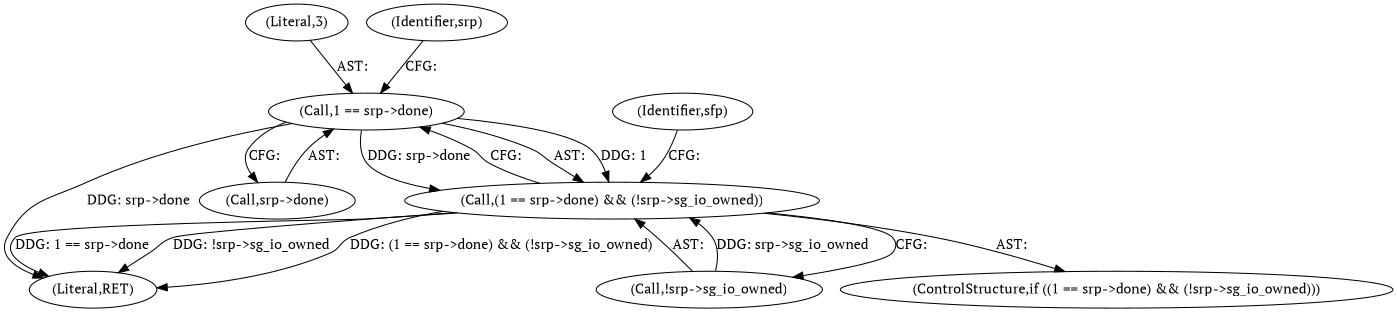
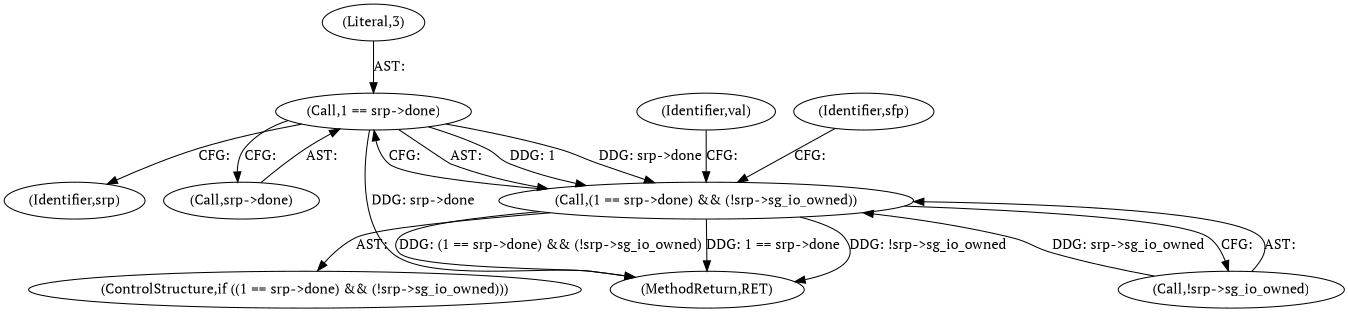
(405, 63) -> (207, 146)
none -> (706, 112)
(93, 290) -> (707, 290)
